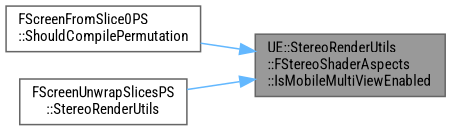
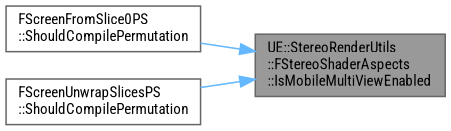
(103, 102) -> (103, 102)
